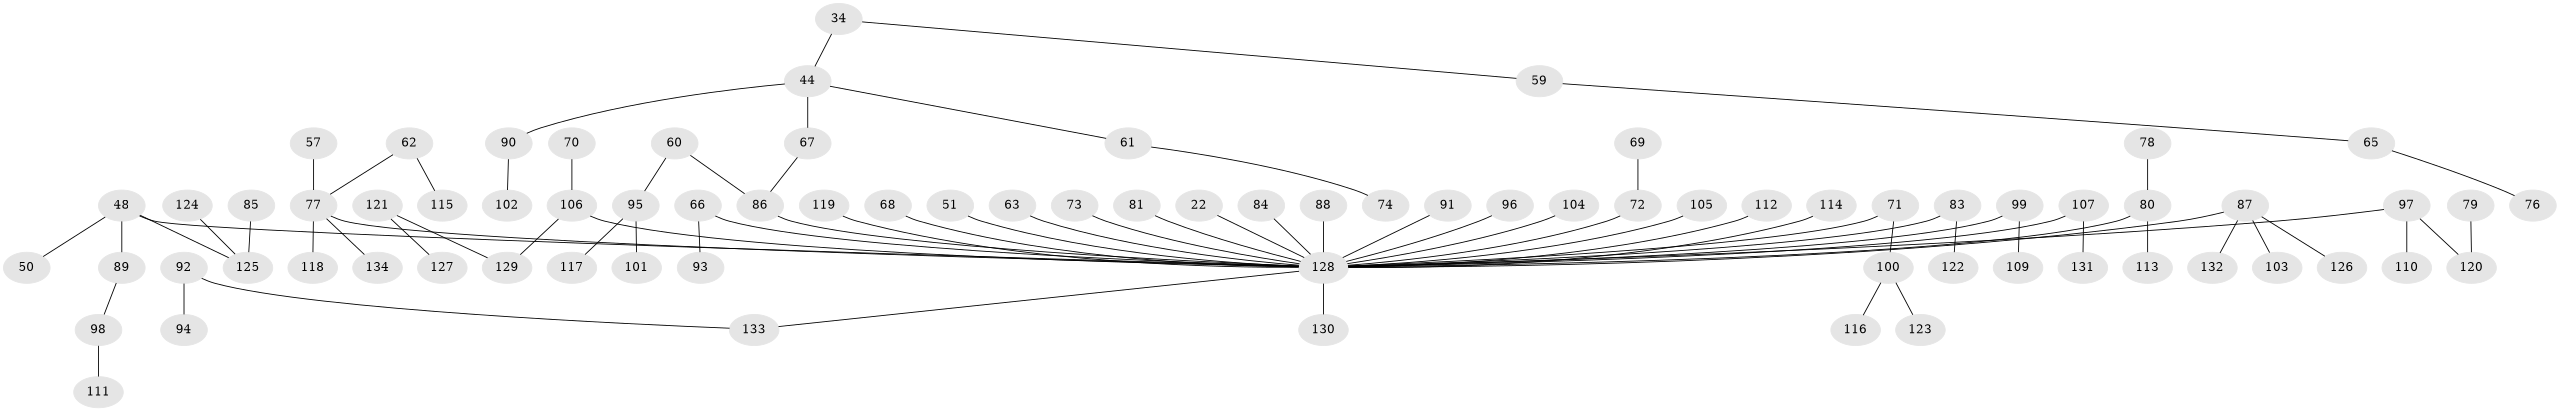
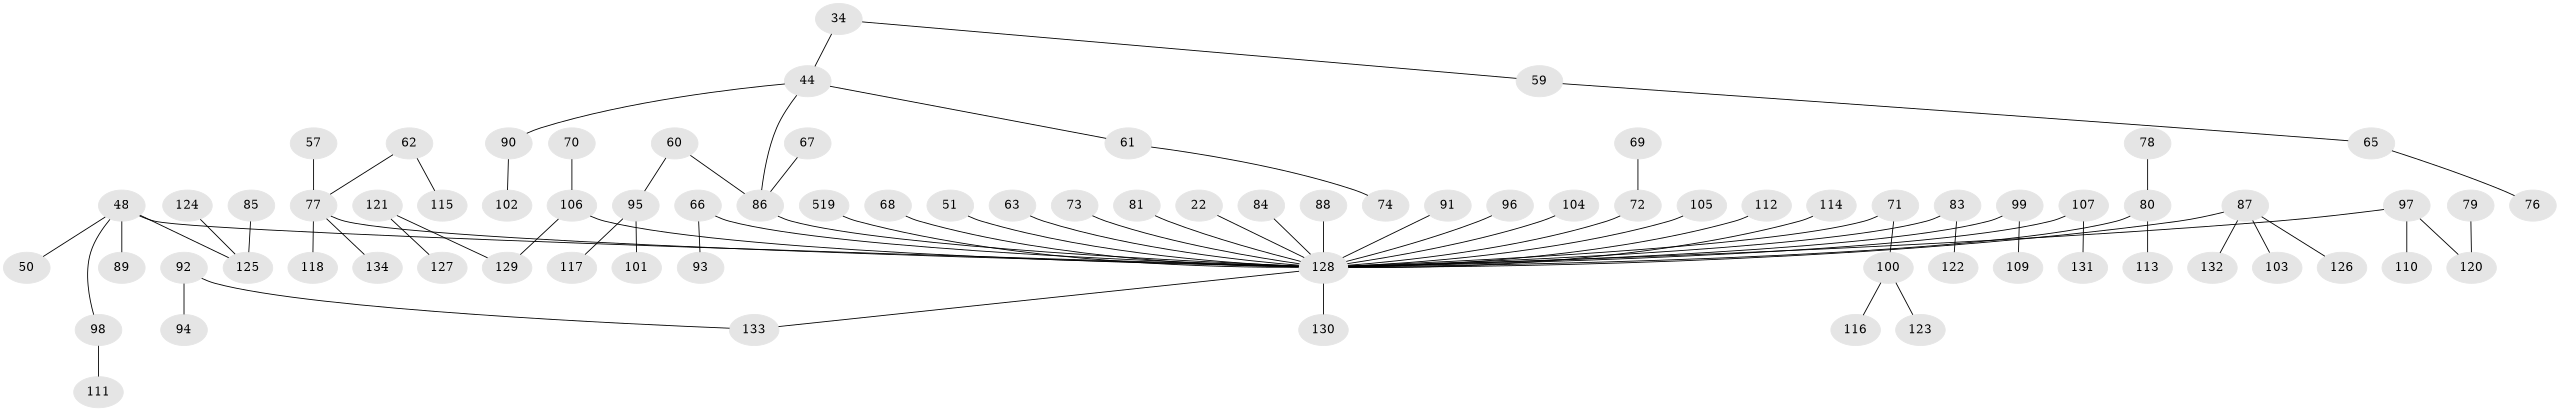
(808, 112) -> (772, 140)
(824, 206) -> (824, 206)
(110, 299) -> (88, 264)
